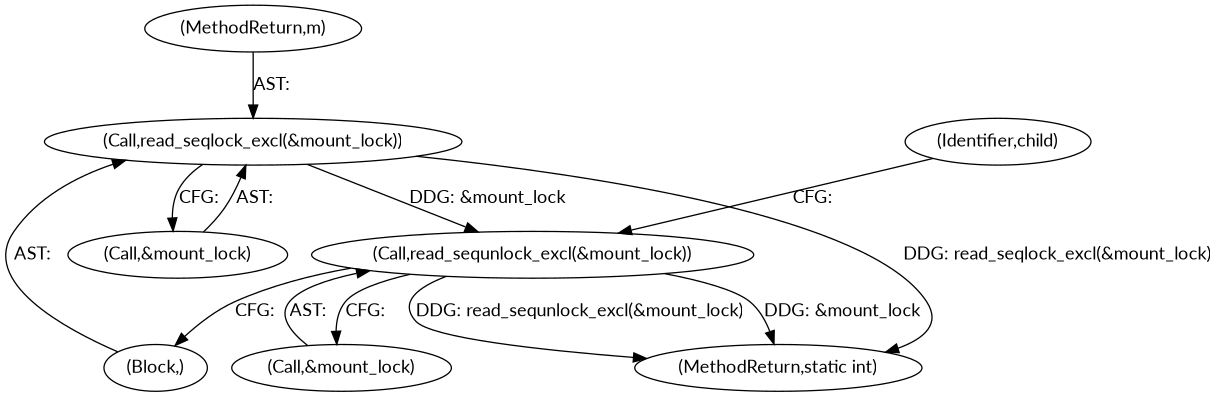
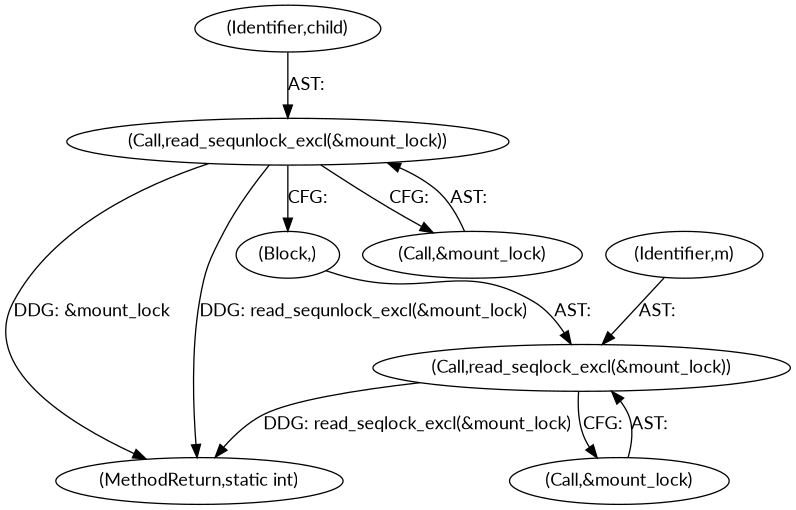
(253, 29) -> (684, 255)
(386, 196) -> none
(815, 198) -> (309, 85)
